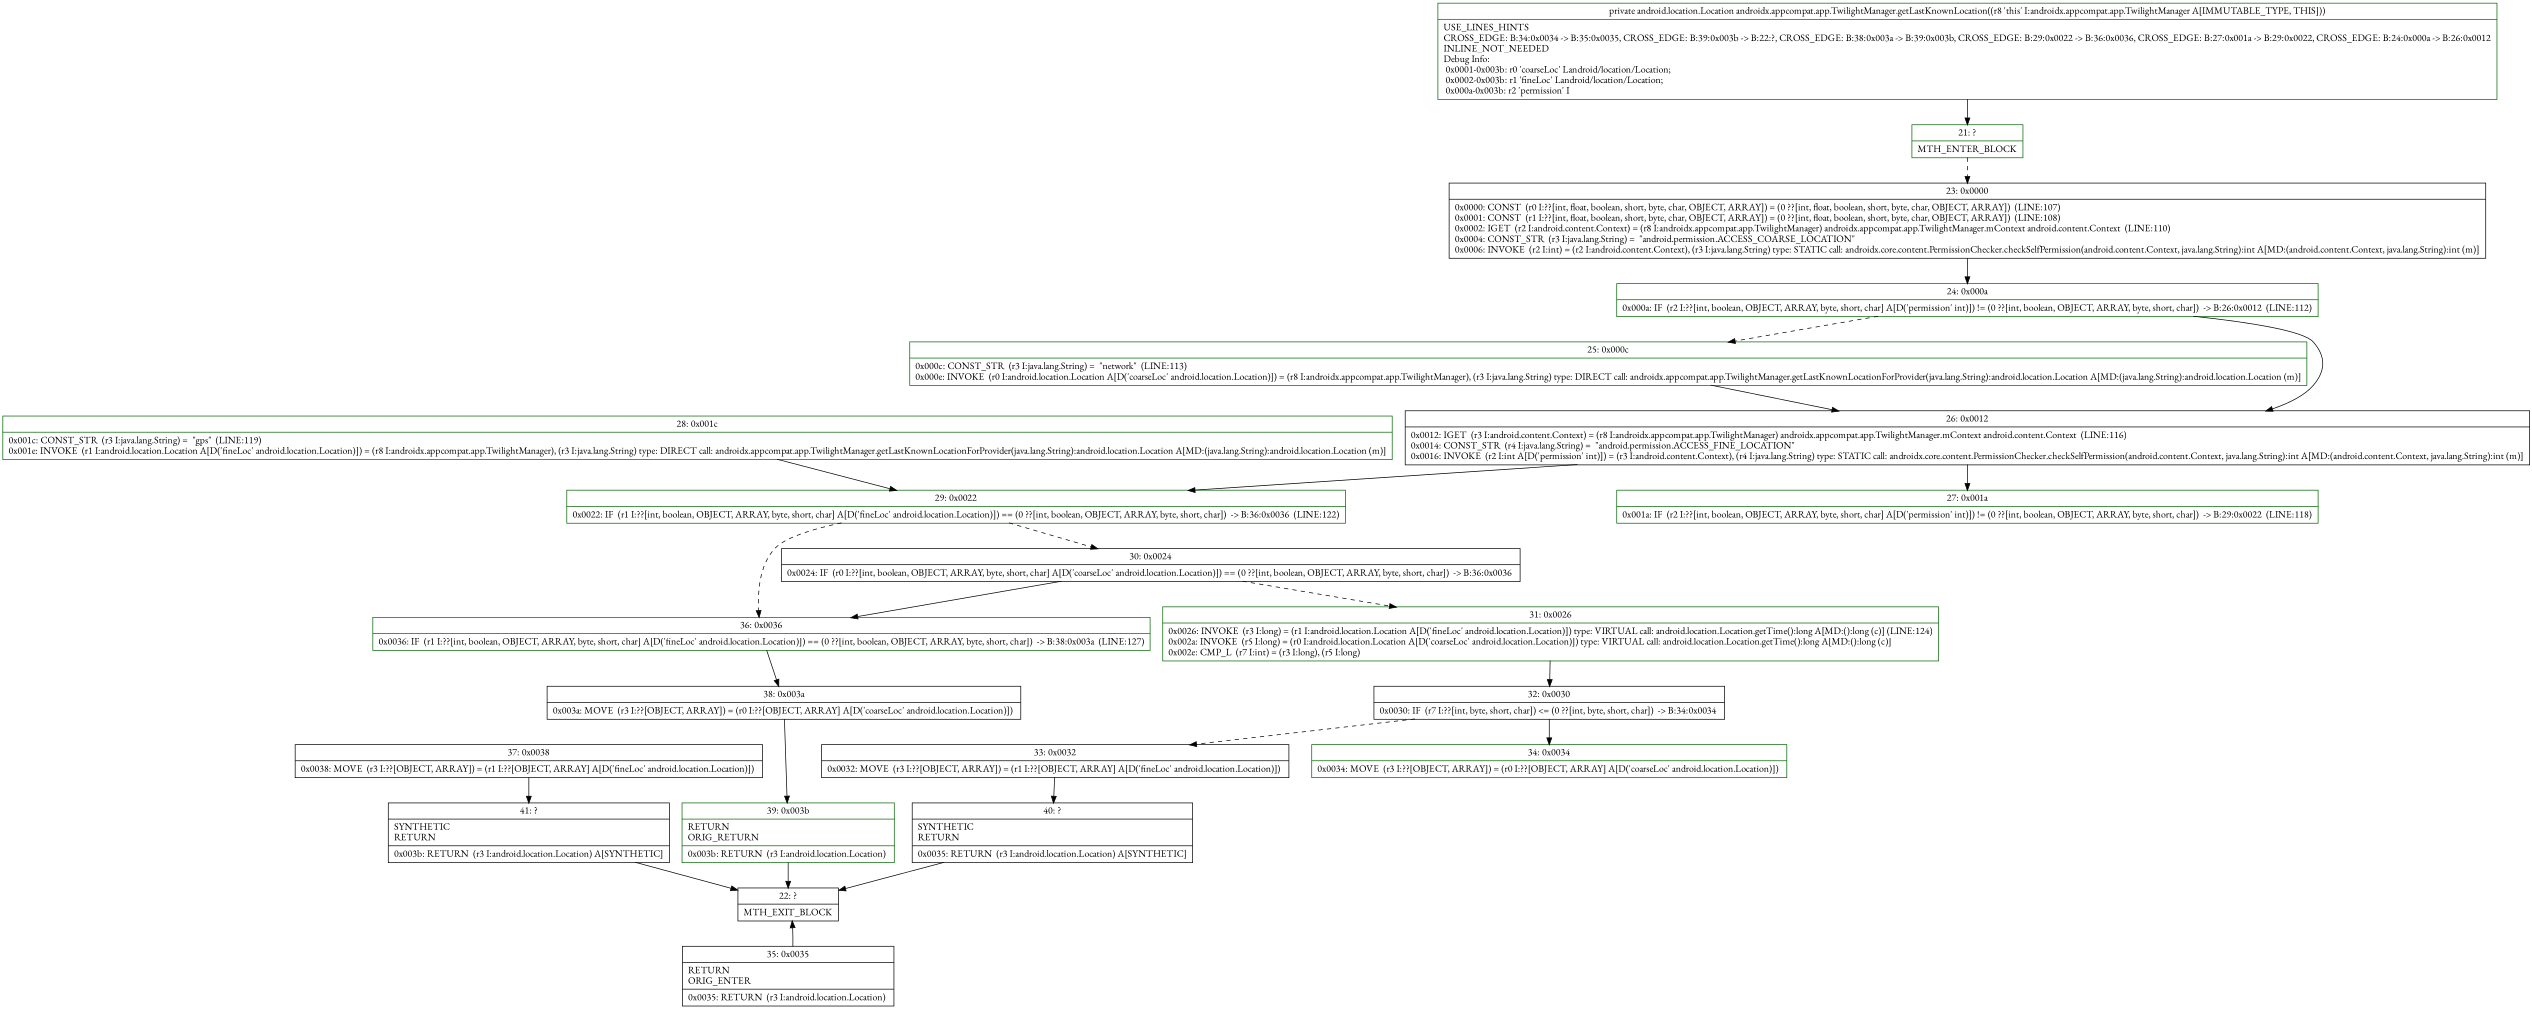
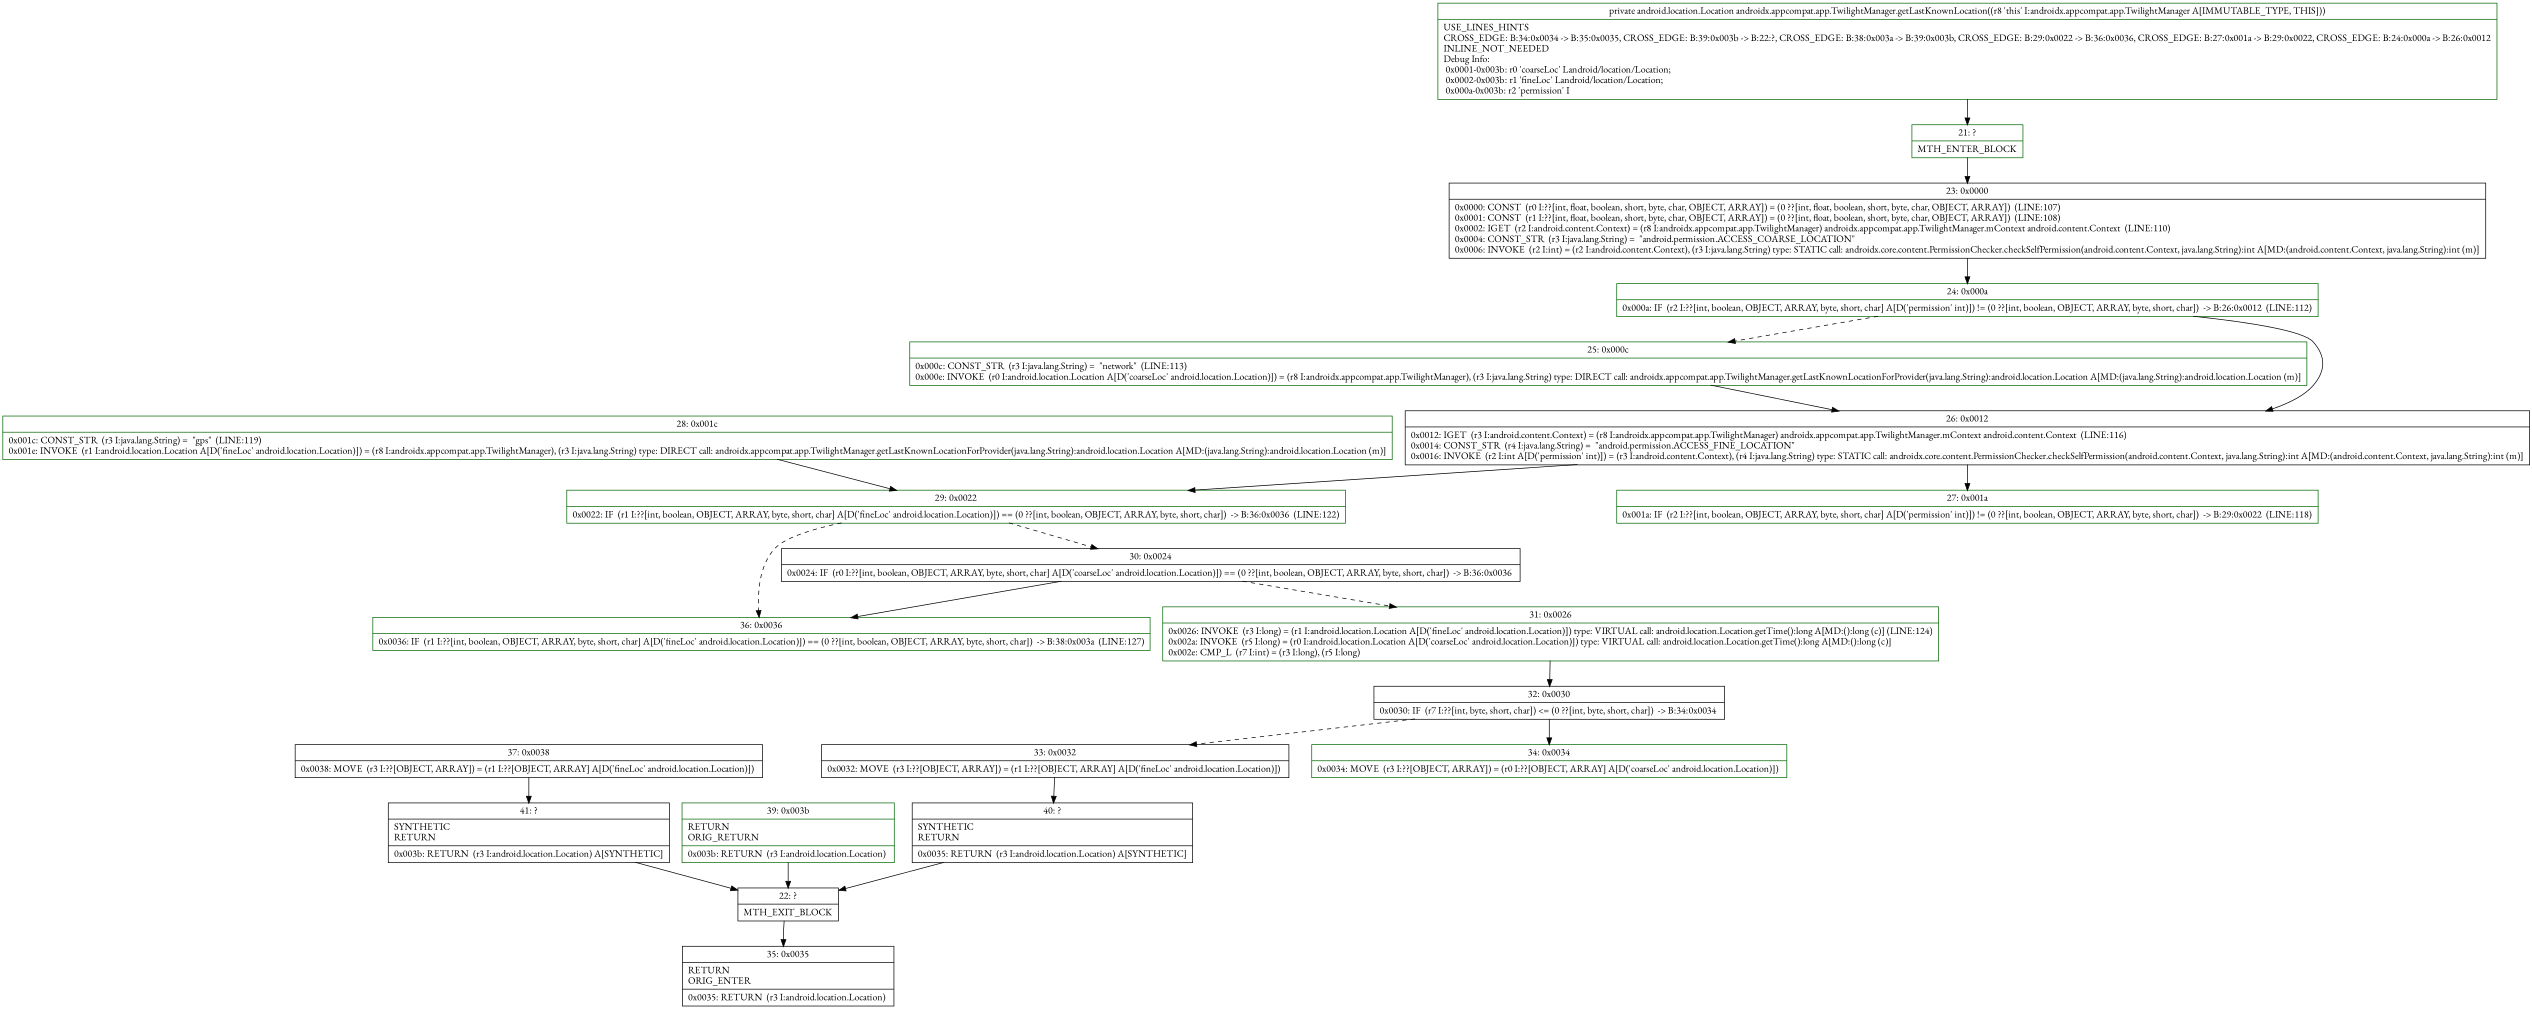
(1967, 167) -> (1967, 167)
(784, 703) -> none
(793, 937) -> (784, 930)
